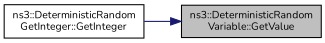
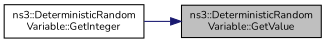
(74, 21) -> (74, 21)
